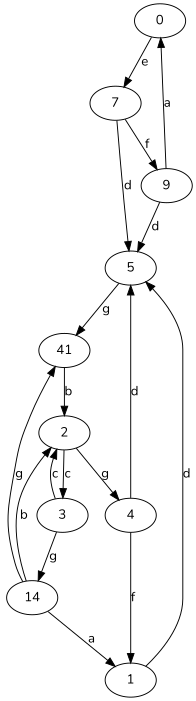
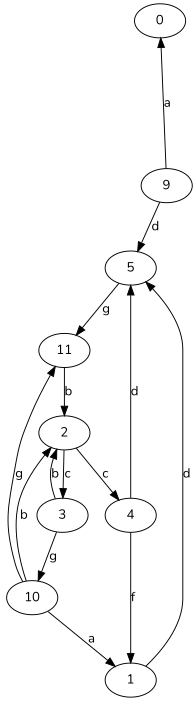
(116, 103) -> none
(64, 350) -> (64, 350)
(55, 474) -> (55, 474)
(106, 474) -> (106, 474)
(32, 598) -> (32, 598)
